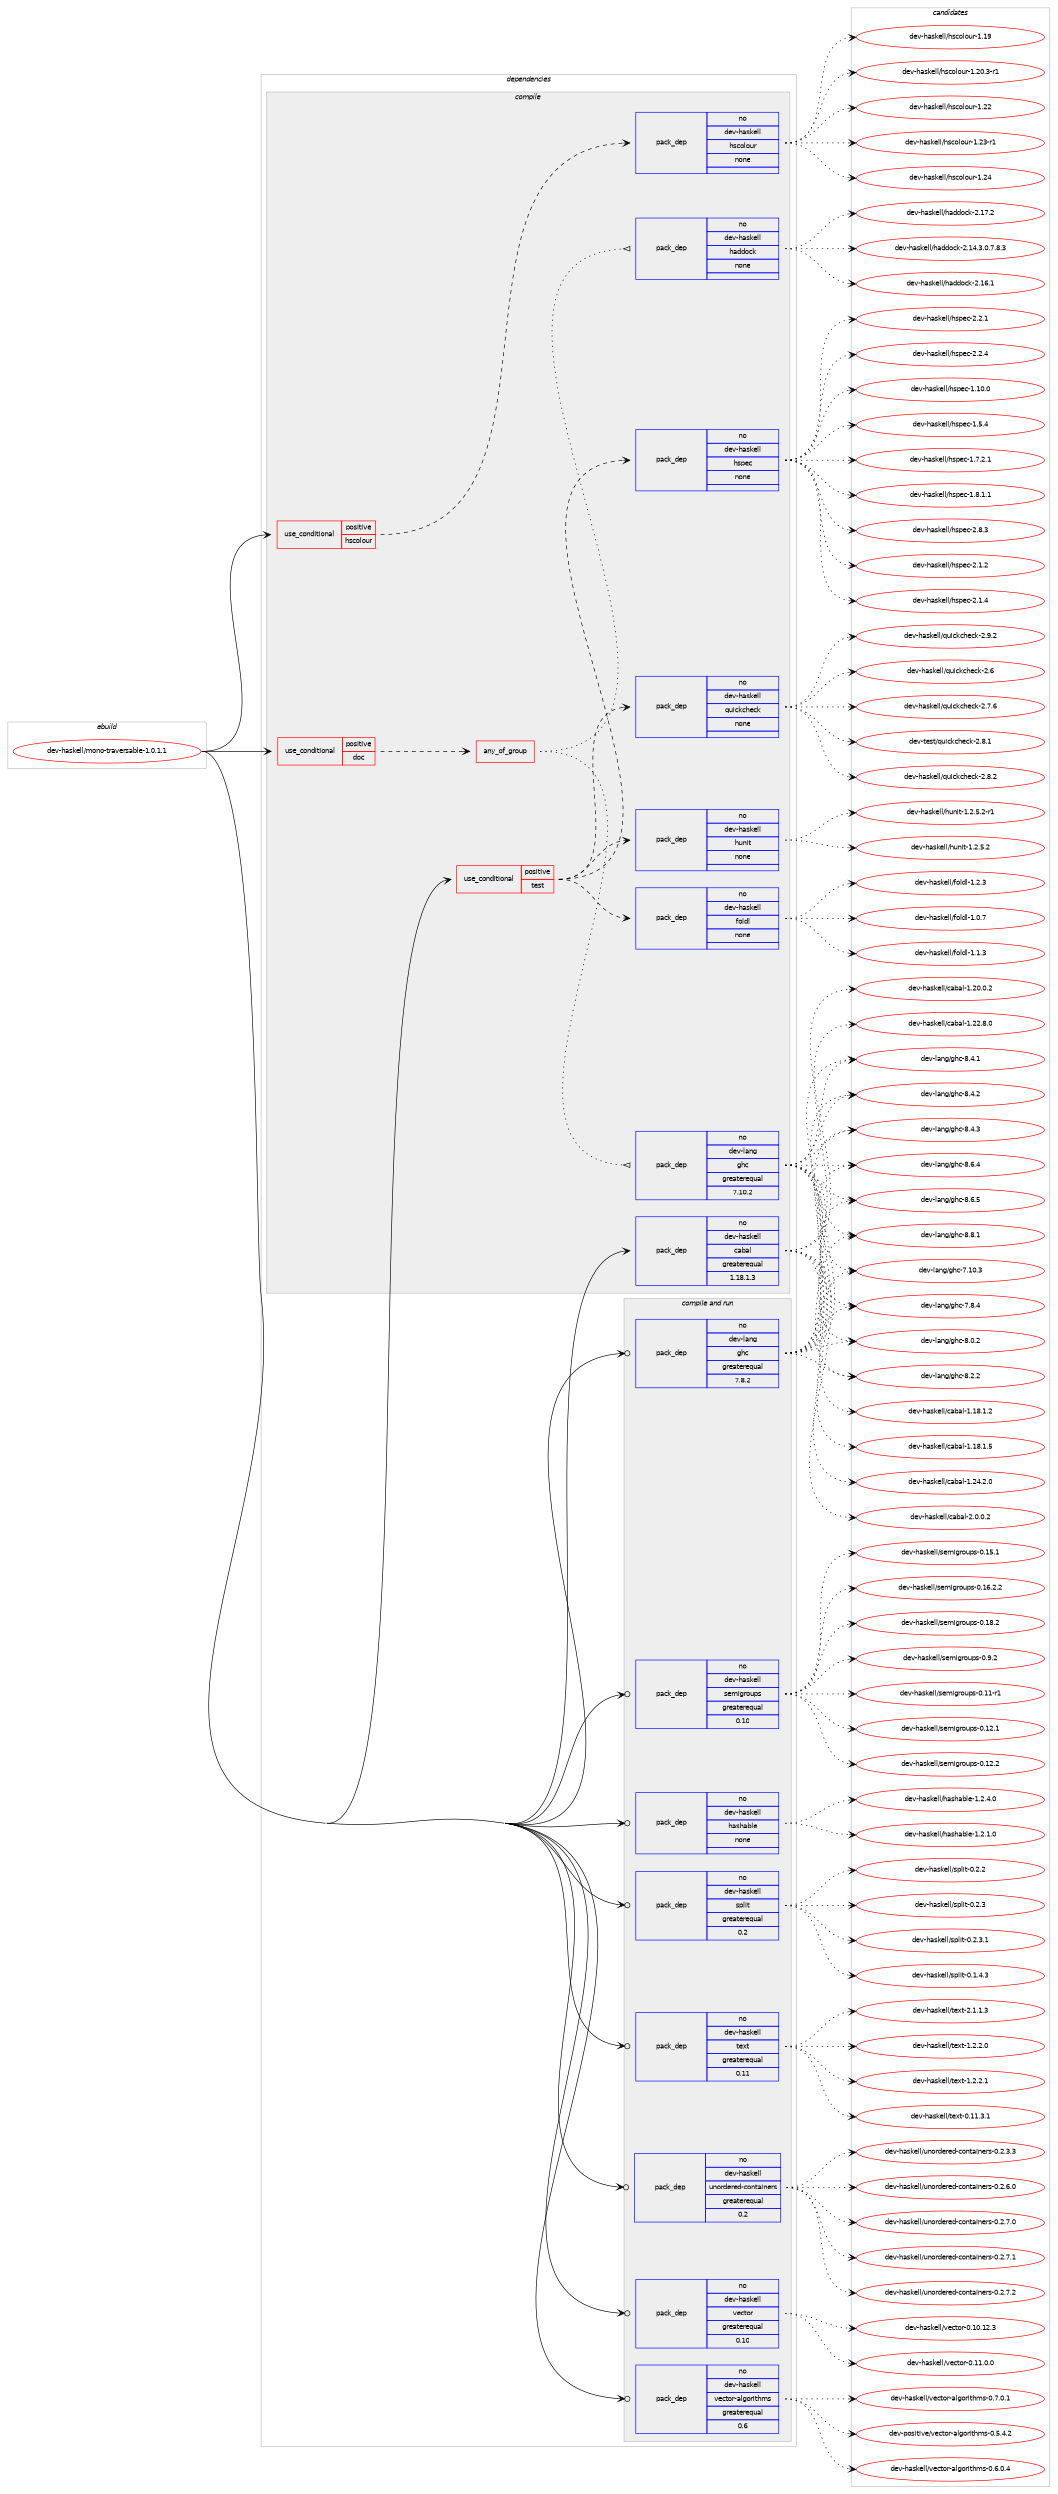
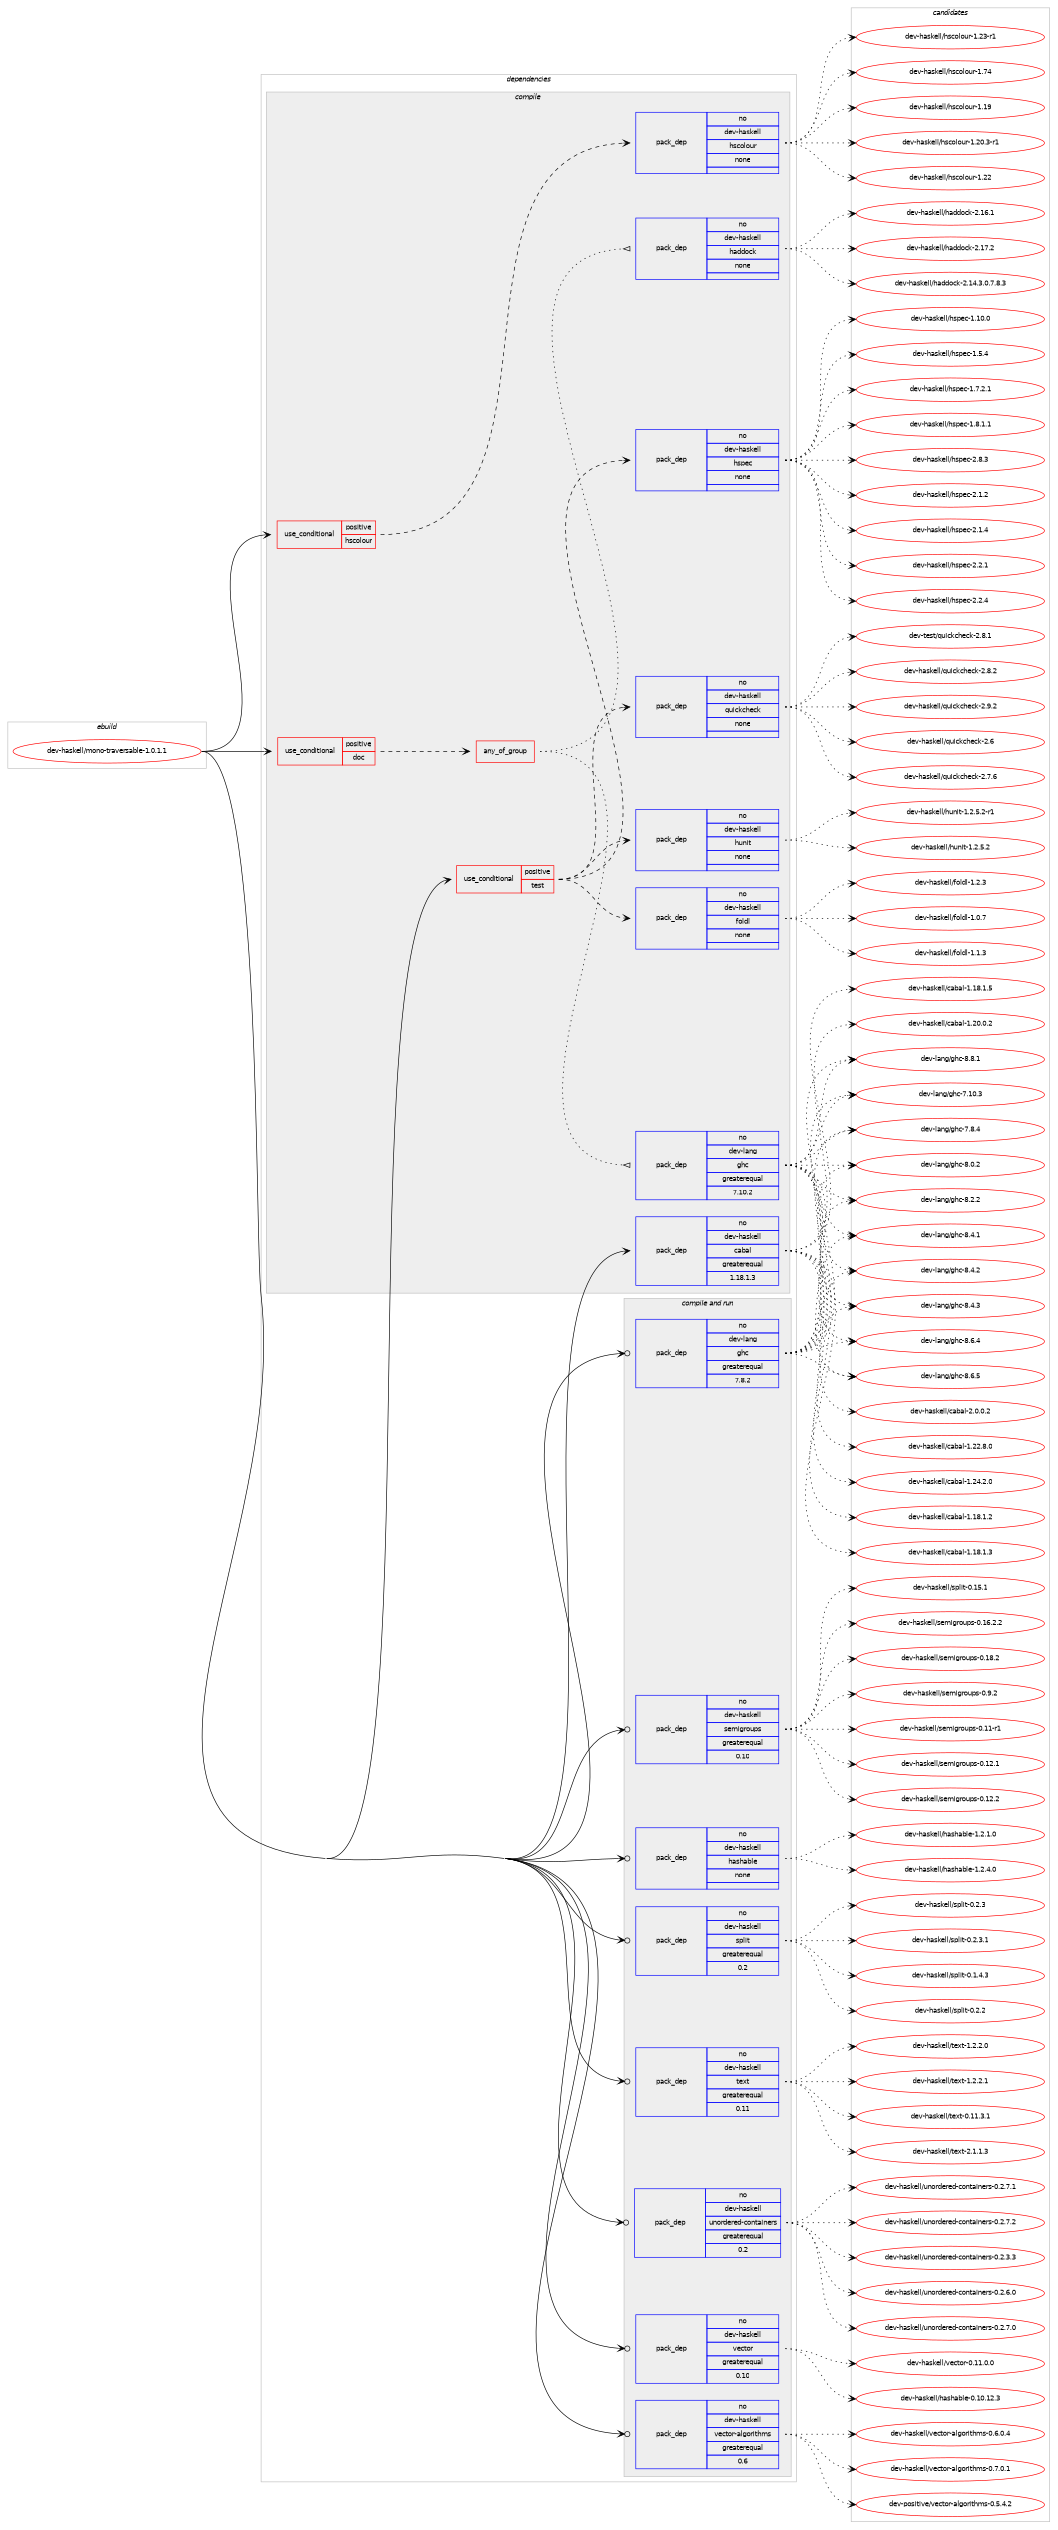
(950, 178) -> (950, 72)
none -> (950, 1553)
(950, 1553) -> (950, 1588)
(950, 2328) -> (950, 2399)
